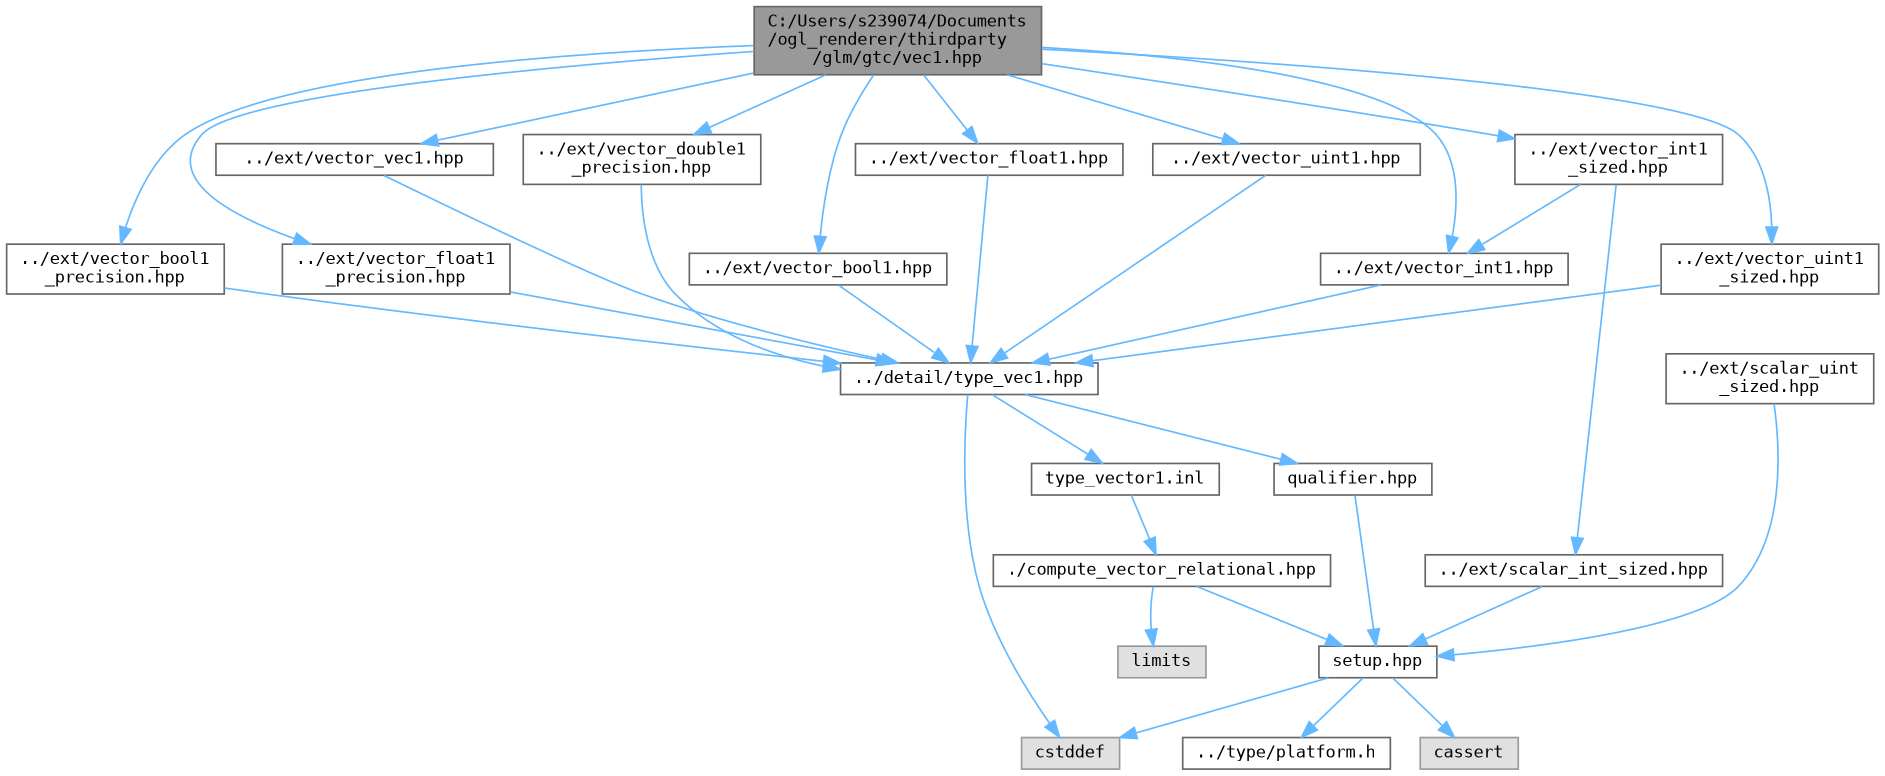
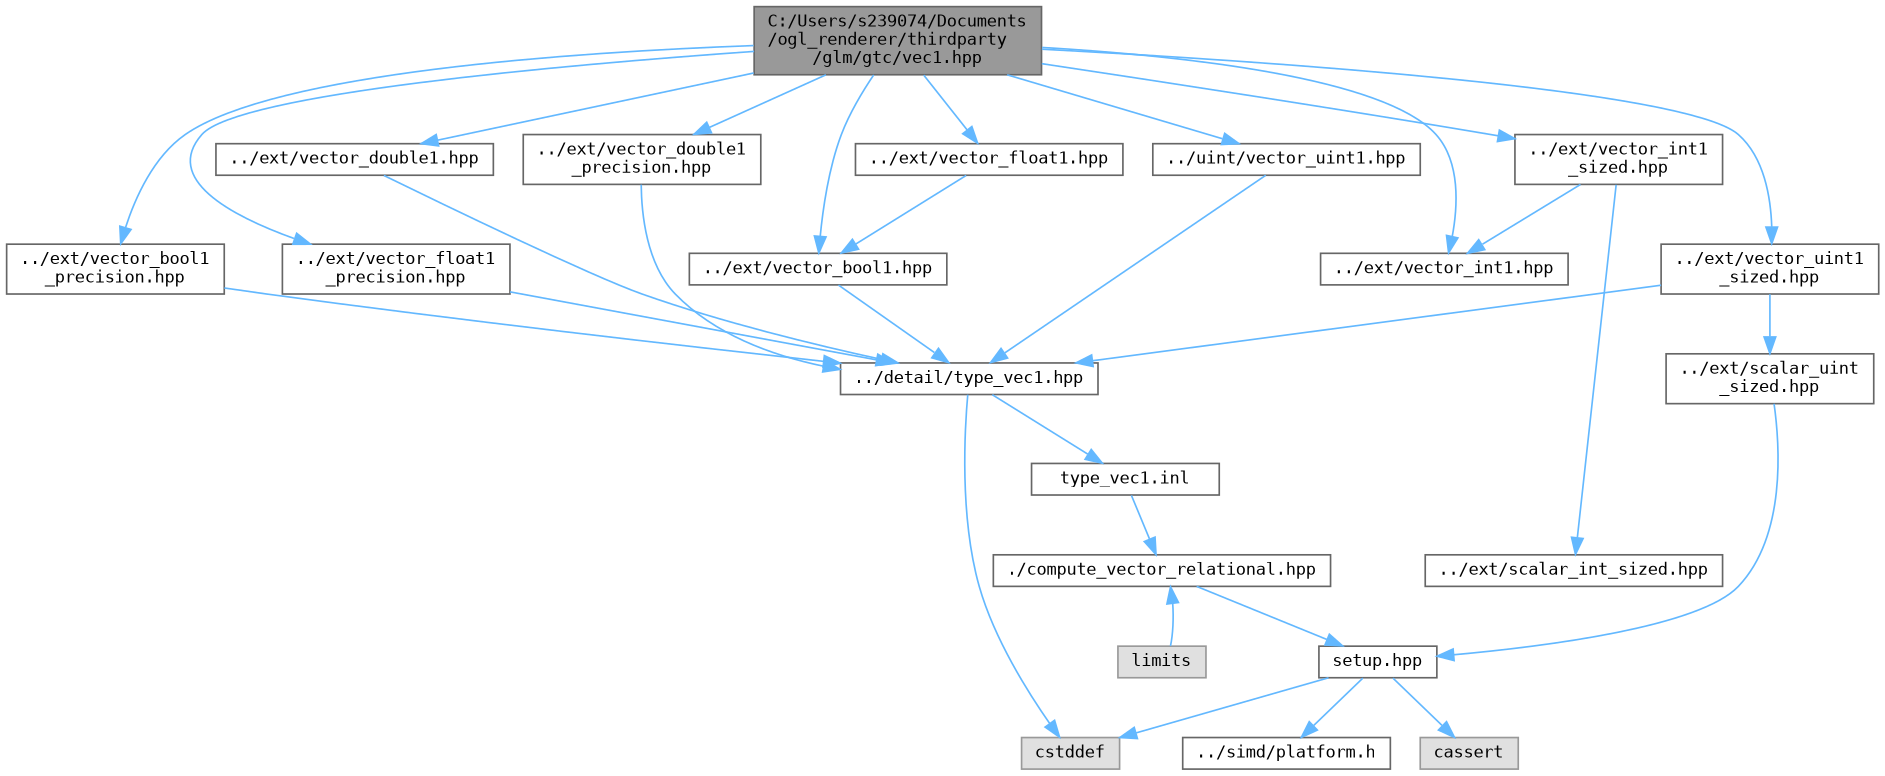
(355, 159) -> (355, 159)
(1287, 159) -> (1287, 159)
(980, 260) -> (911, 210)
none -> (1770, 315)
(1215, 322) -> none
(1125, 479) -> (1125, 479)
(1353, 479) -> none
(1151, 608) -> (1173, 625)
(1484, 613) -> none
(1287, 753) -> (1287, 753)
